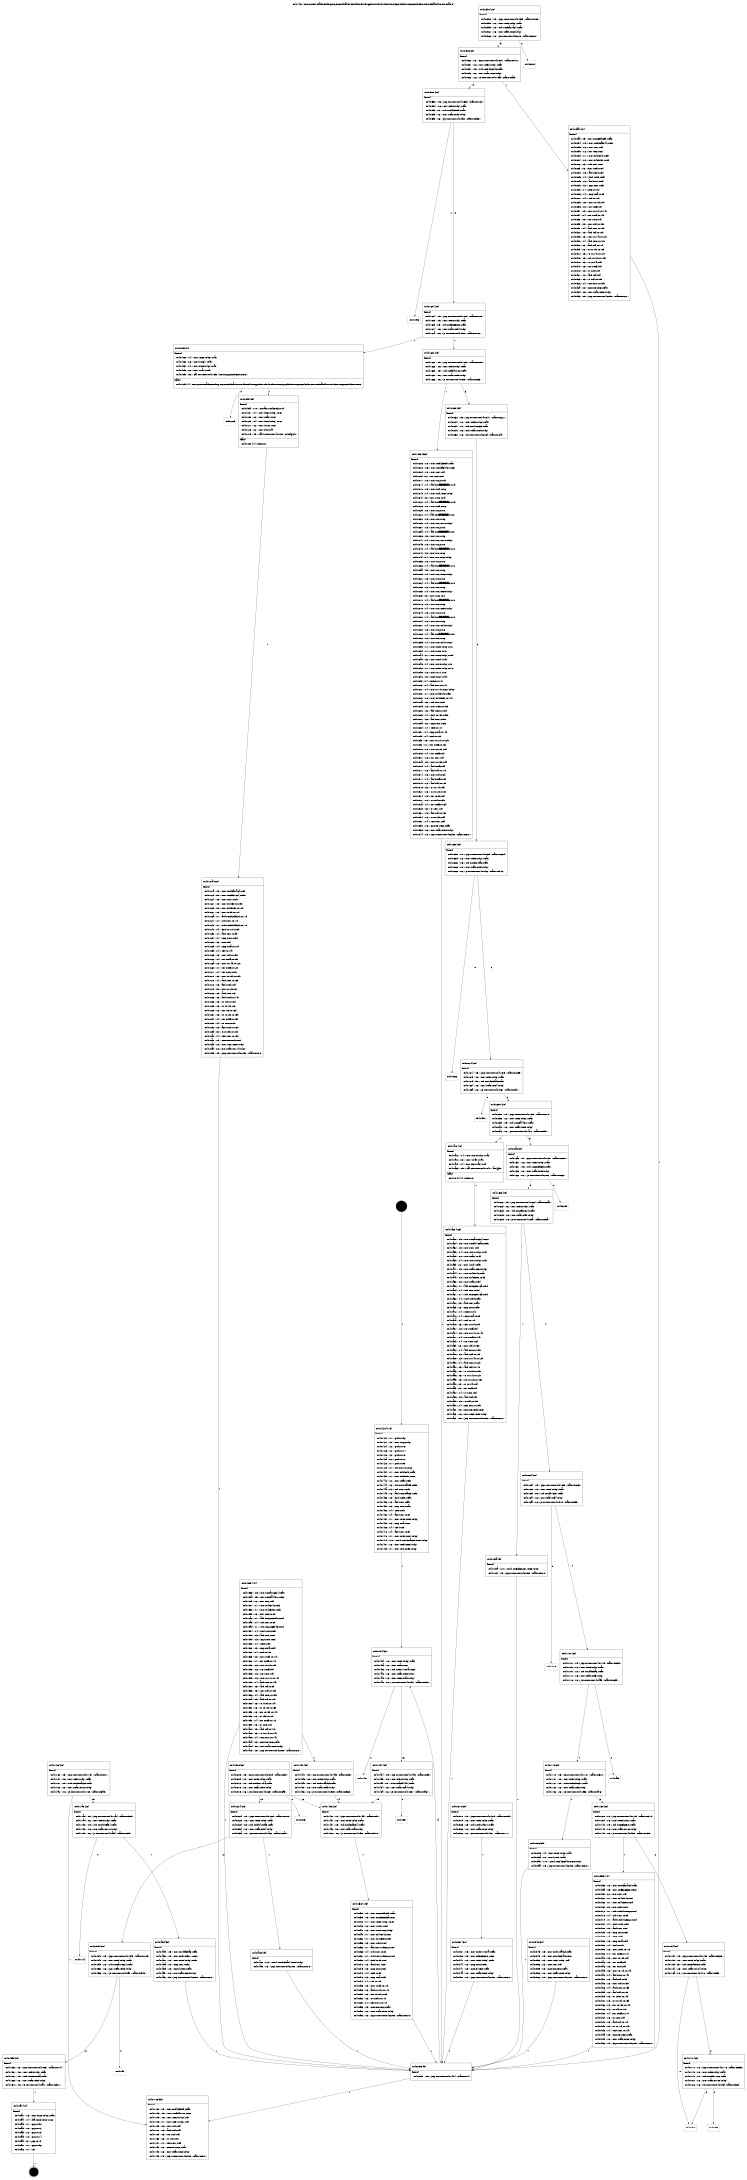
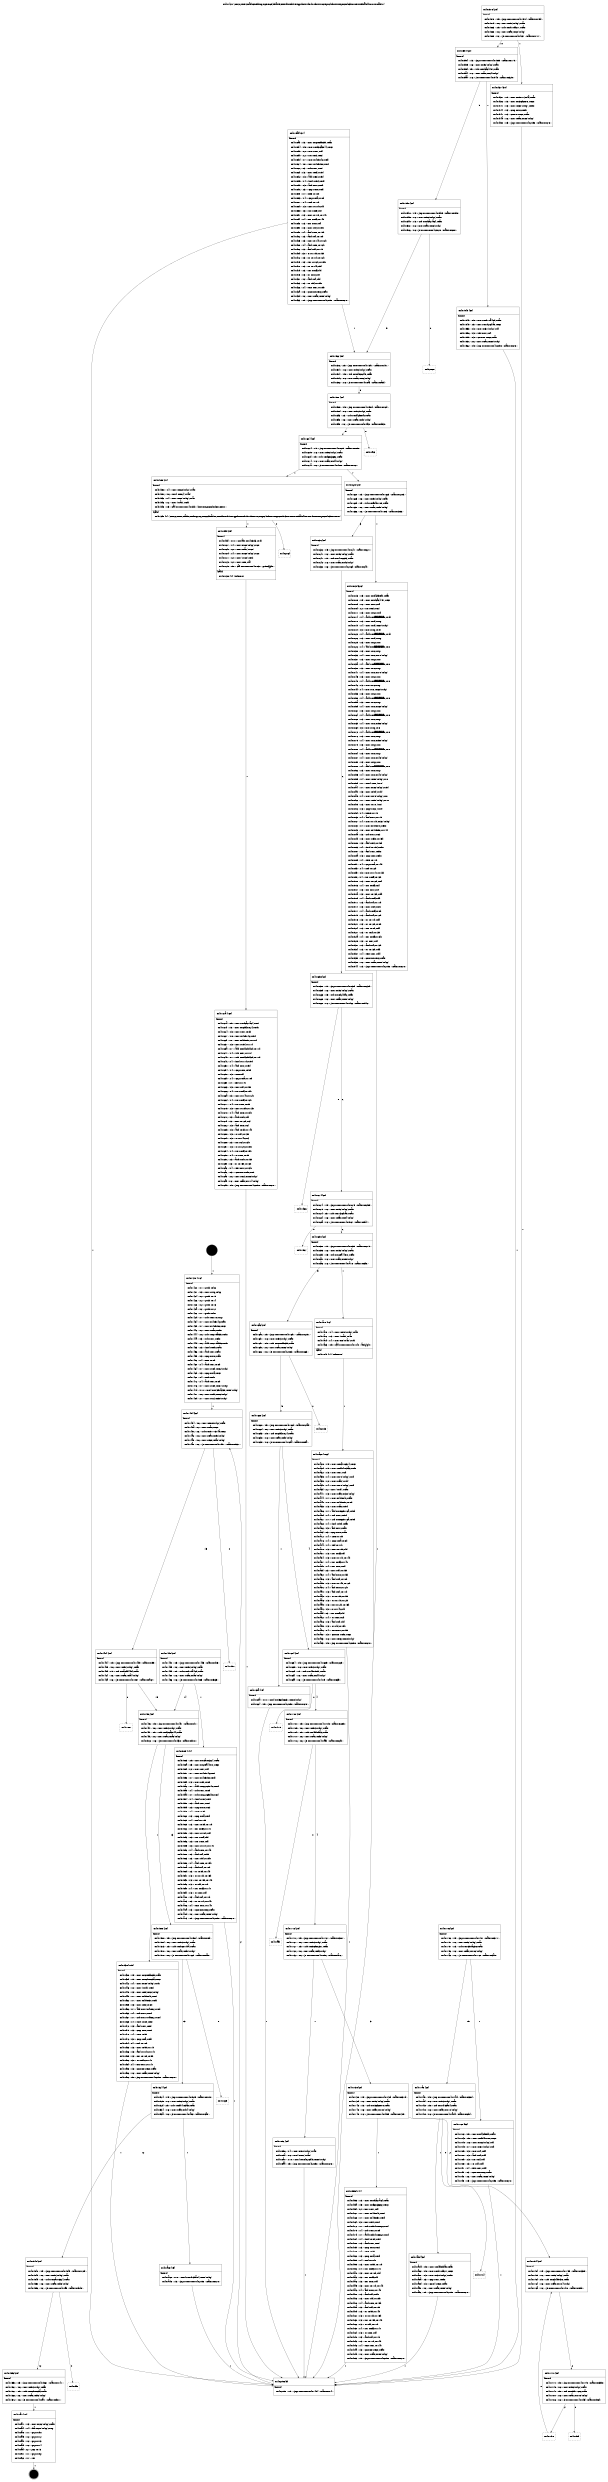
none -> (486, 64)
(535, 126) -> (348, 328)
(308, 1747) -> (200, 1715)
(304, 1802) -> (159, 1835)
(438, 1820) -> (241, 1942)
(678, 2050) -> (539, 2363)
(310, 2100) -> (493, 2350)
